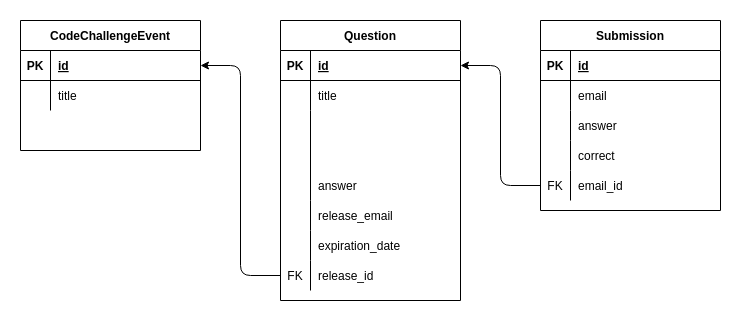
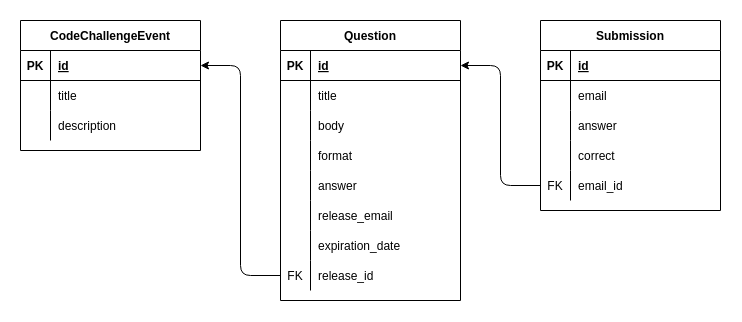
none -> (126, 126)
none -> (386, 126)
none -> (386, 156)
